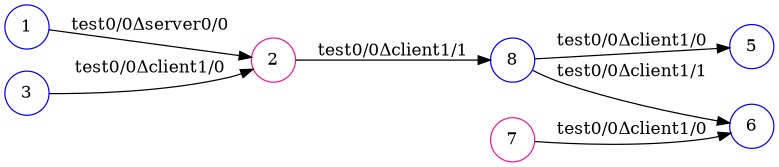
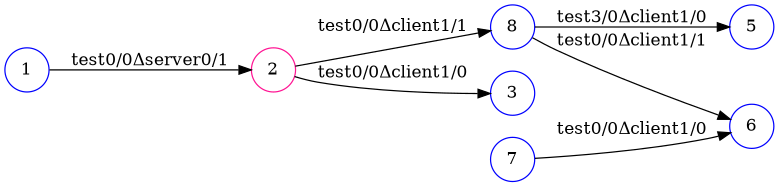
(150, 25) -> (150, 61)
(632, 41) -> (632, 18)
(146, 90) -> (386, 90)
(513, 140) -> (513, 159)
